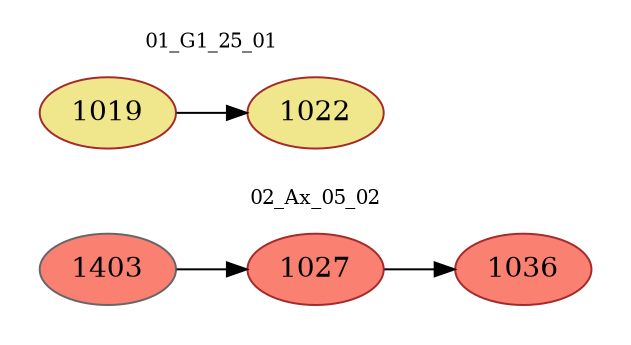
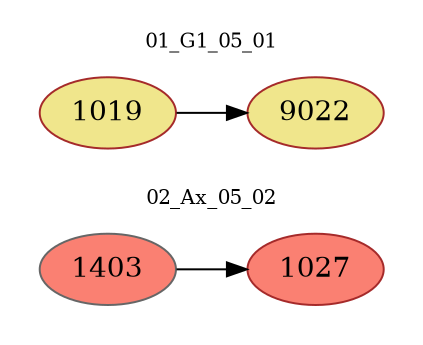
(212, 43) -> (212, 43)
(316, 113) -> (316, 113)
(523, 269) -> none
